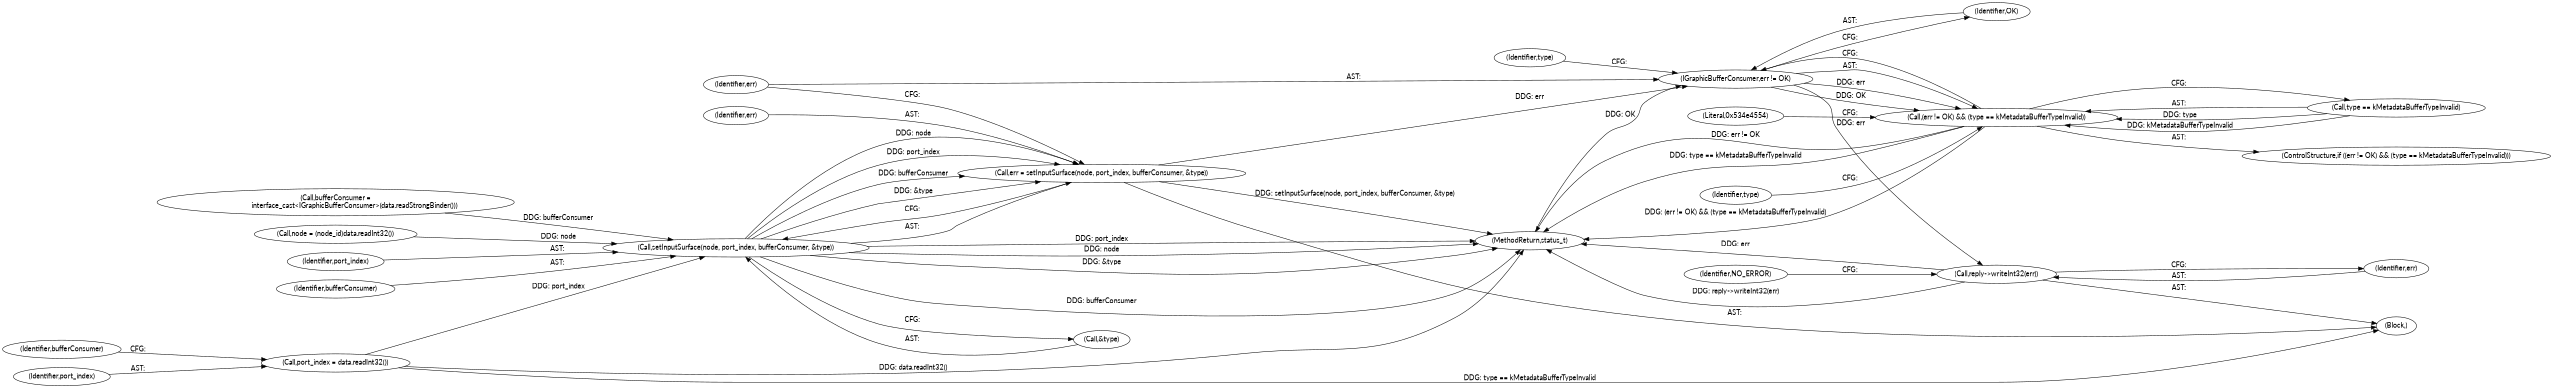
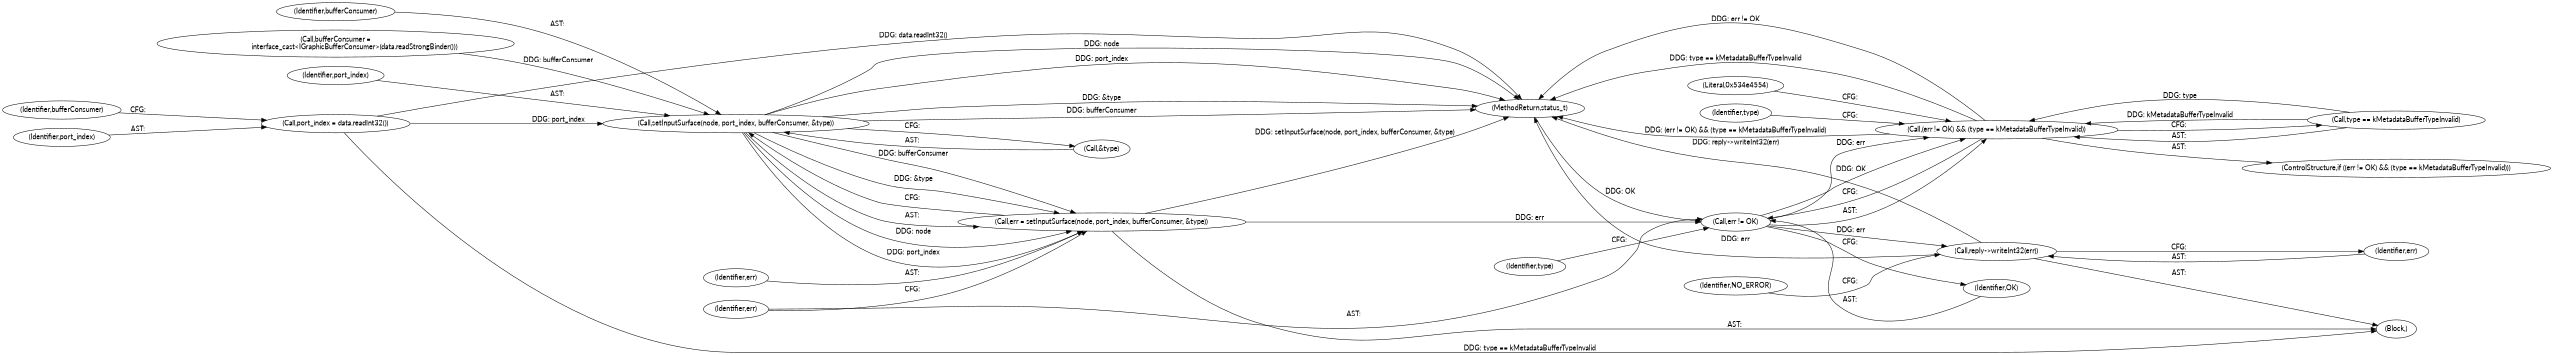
(1736, 79) -> (1736, 222)
(336, 234) -> none
